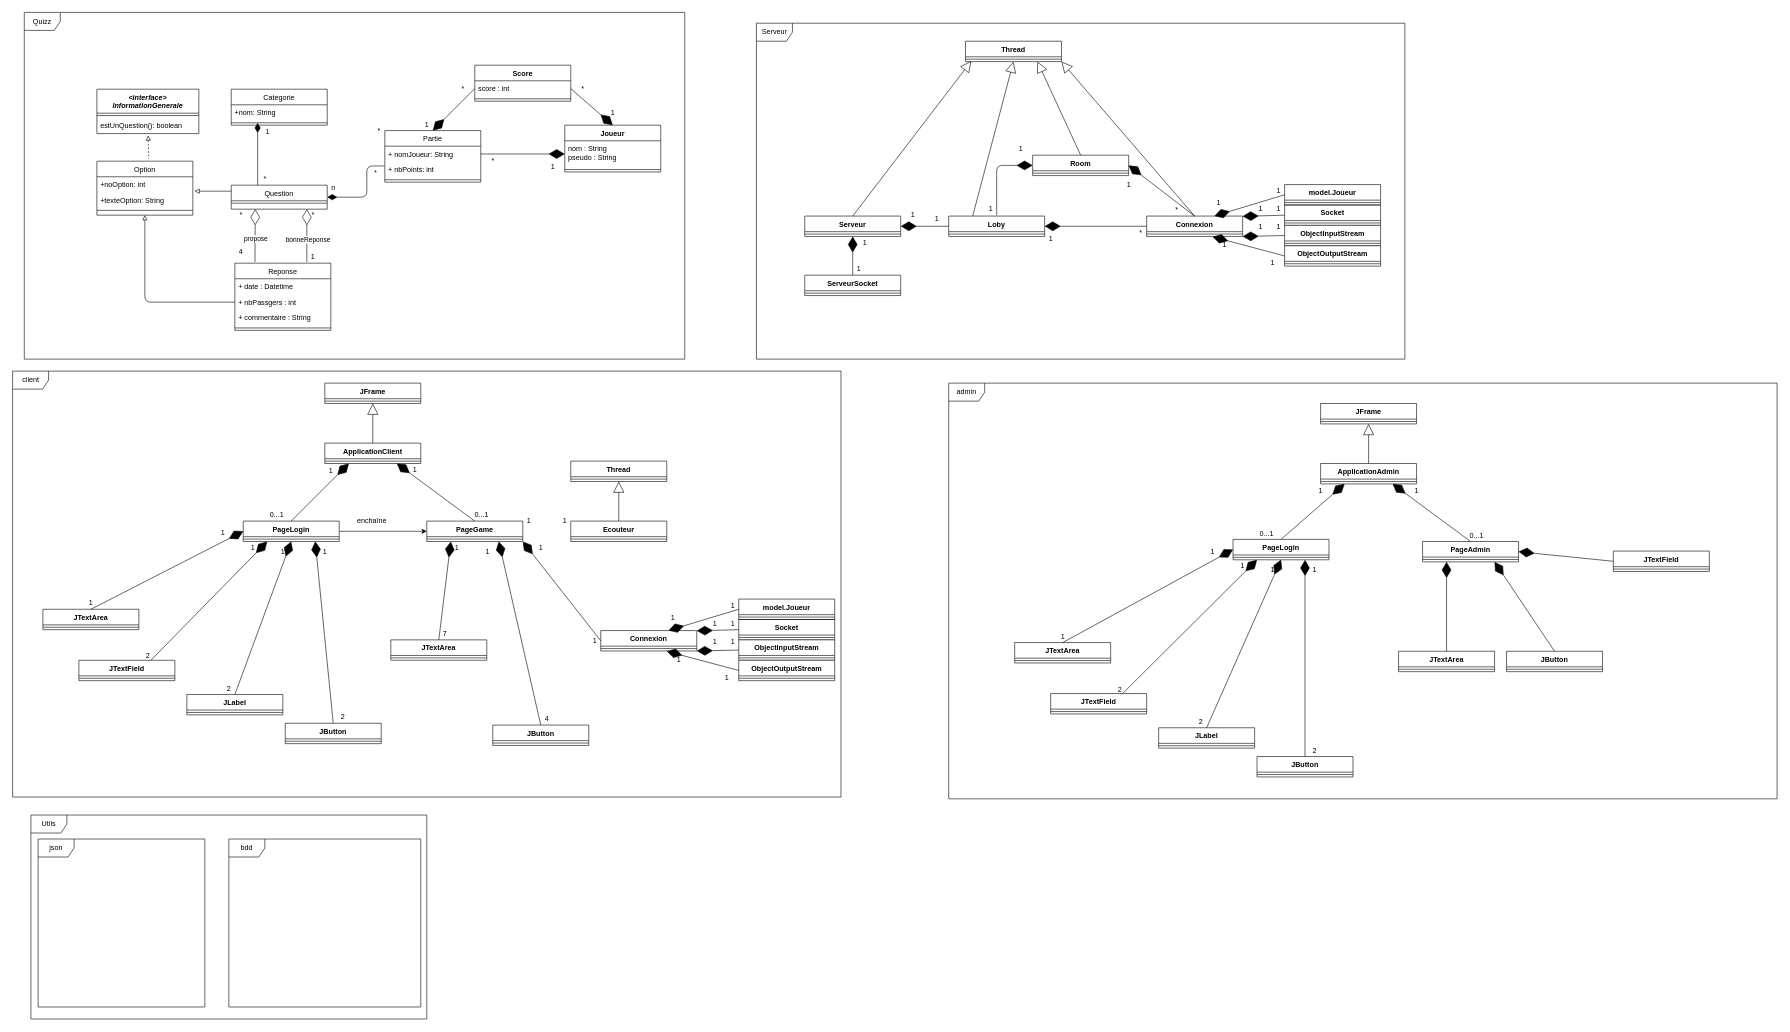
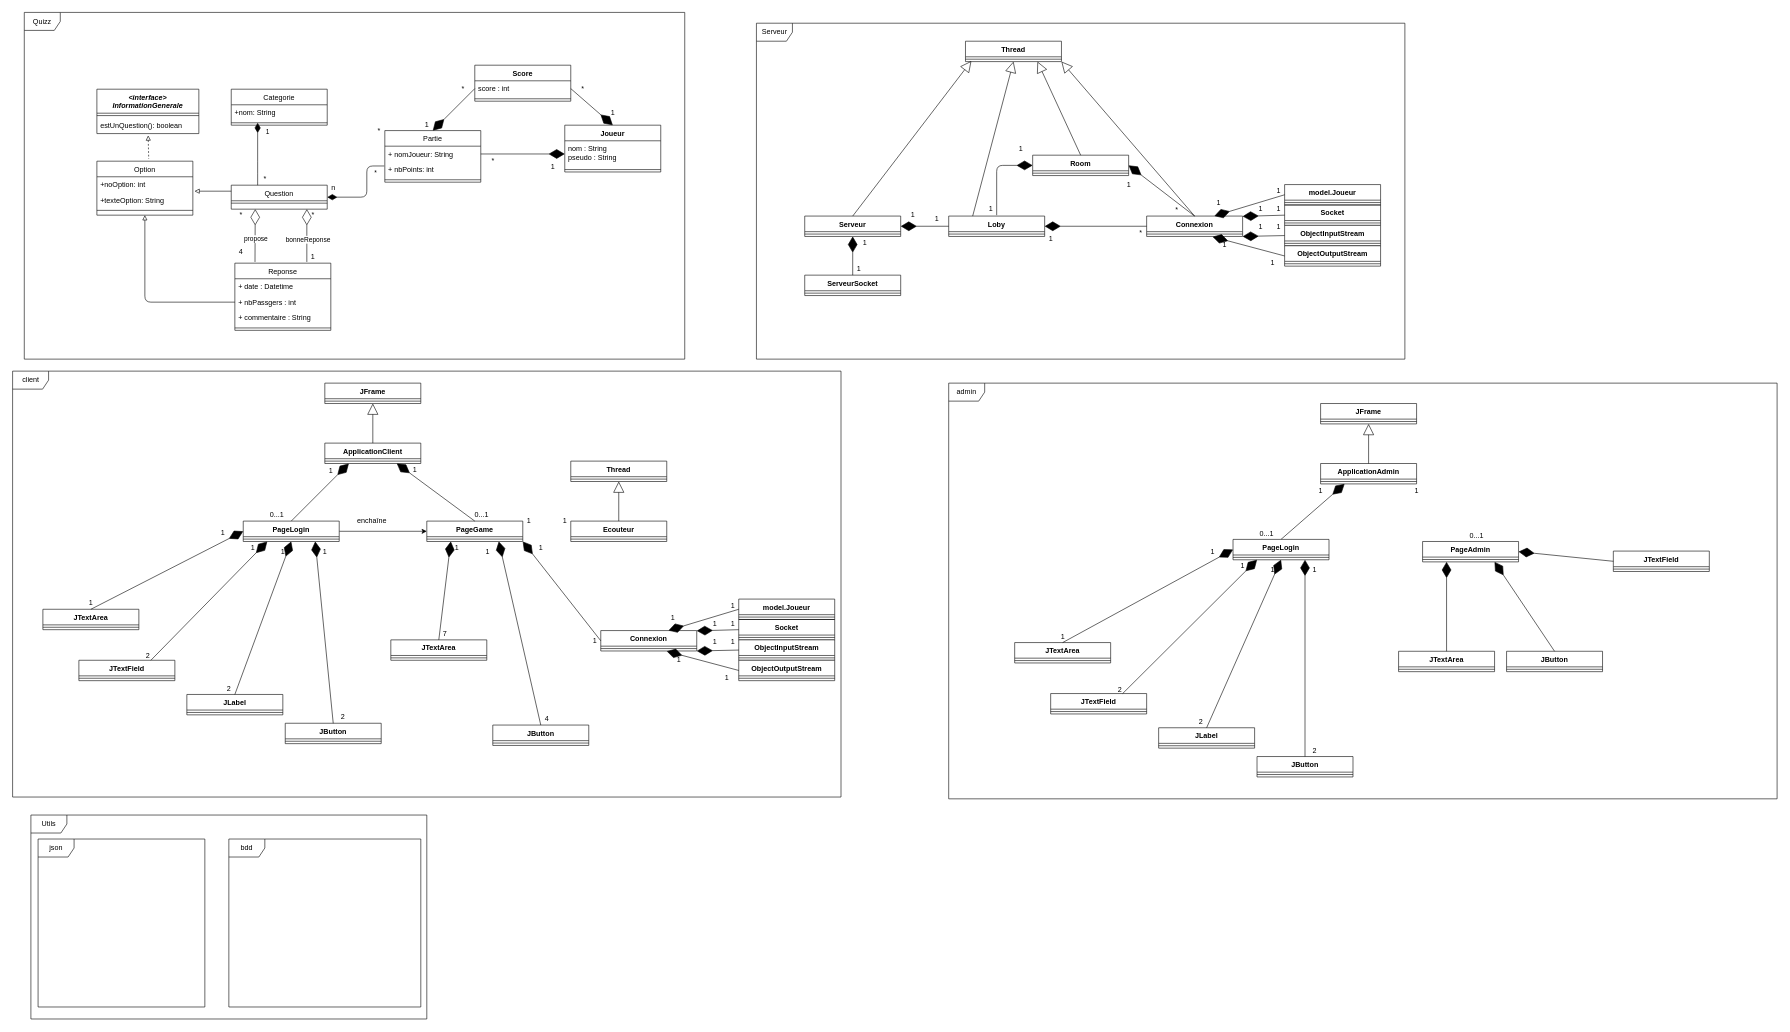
(1437, 516) -> none
